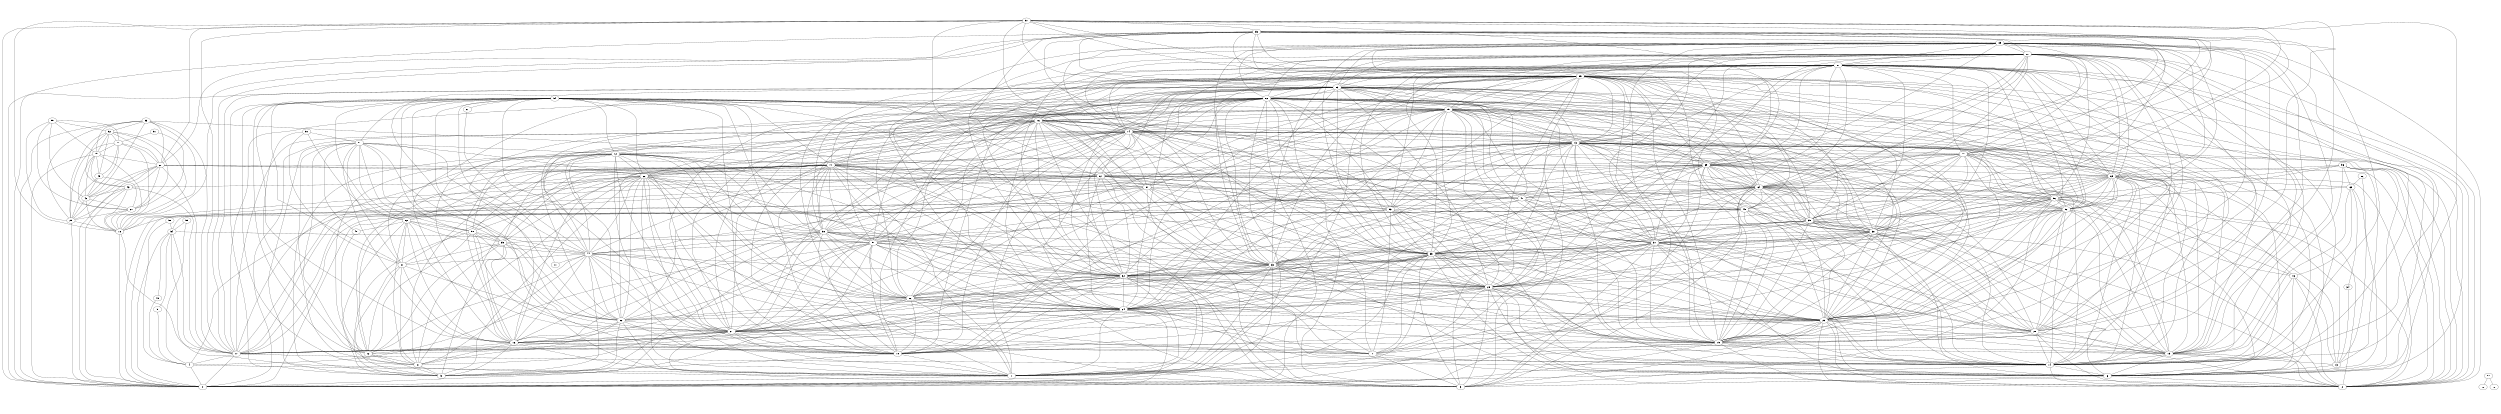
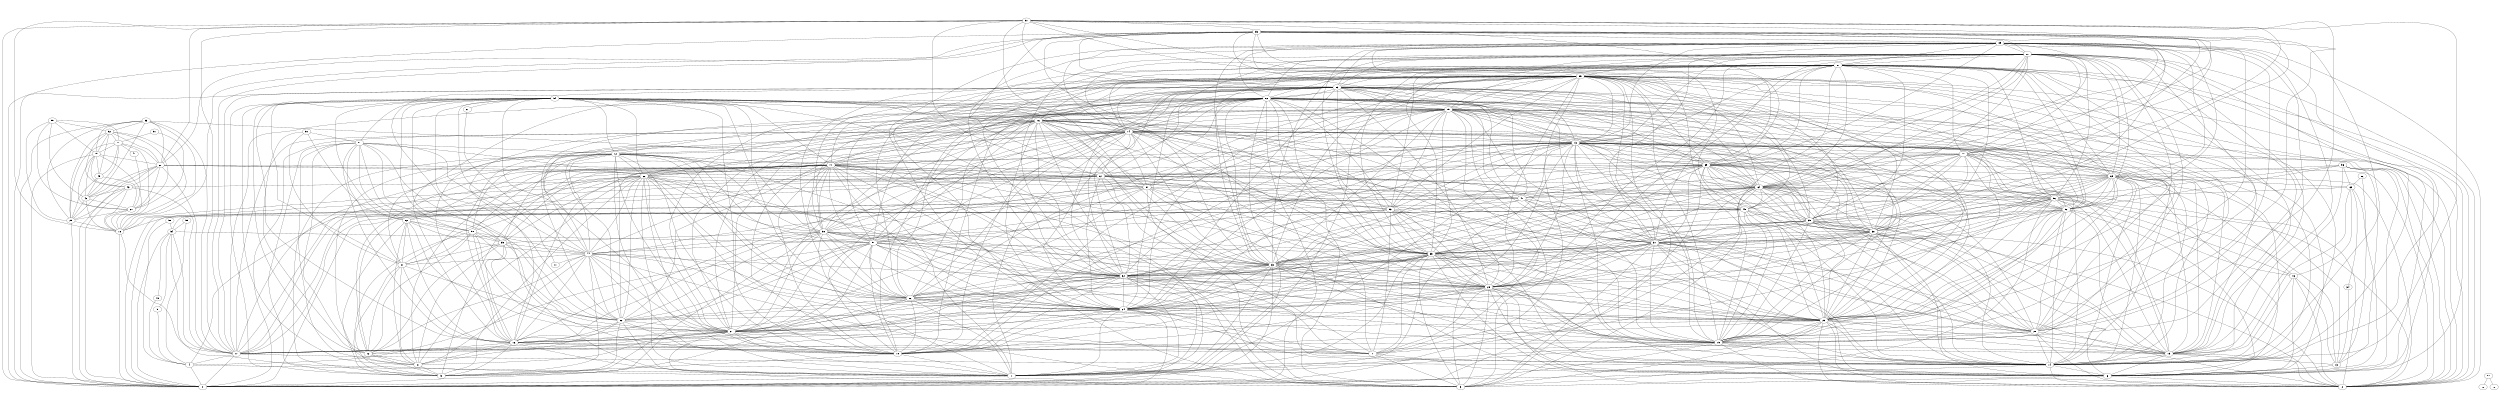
none -> (134, 154)
(2062, 184) -> (1790, 257)
(356, 232) -> none
none -> (440, 253)
